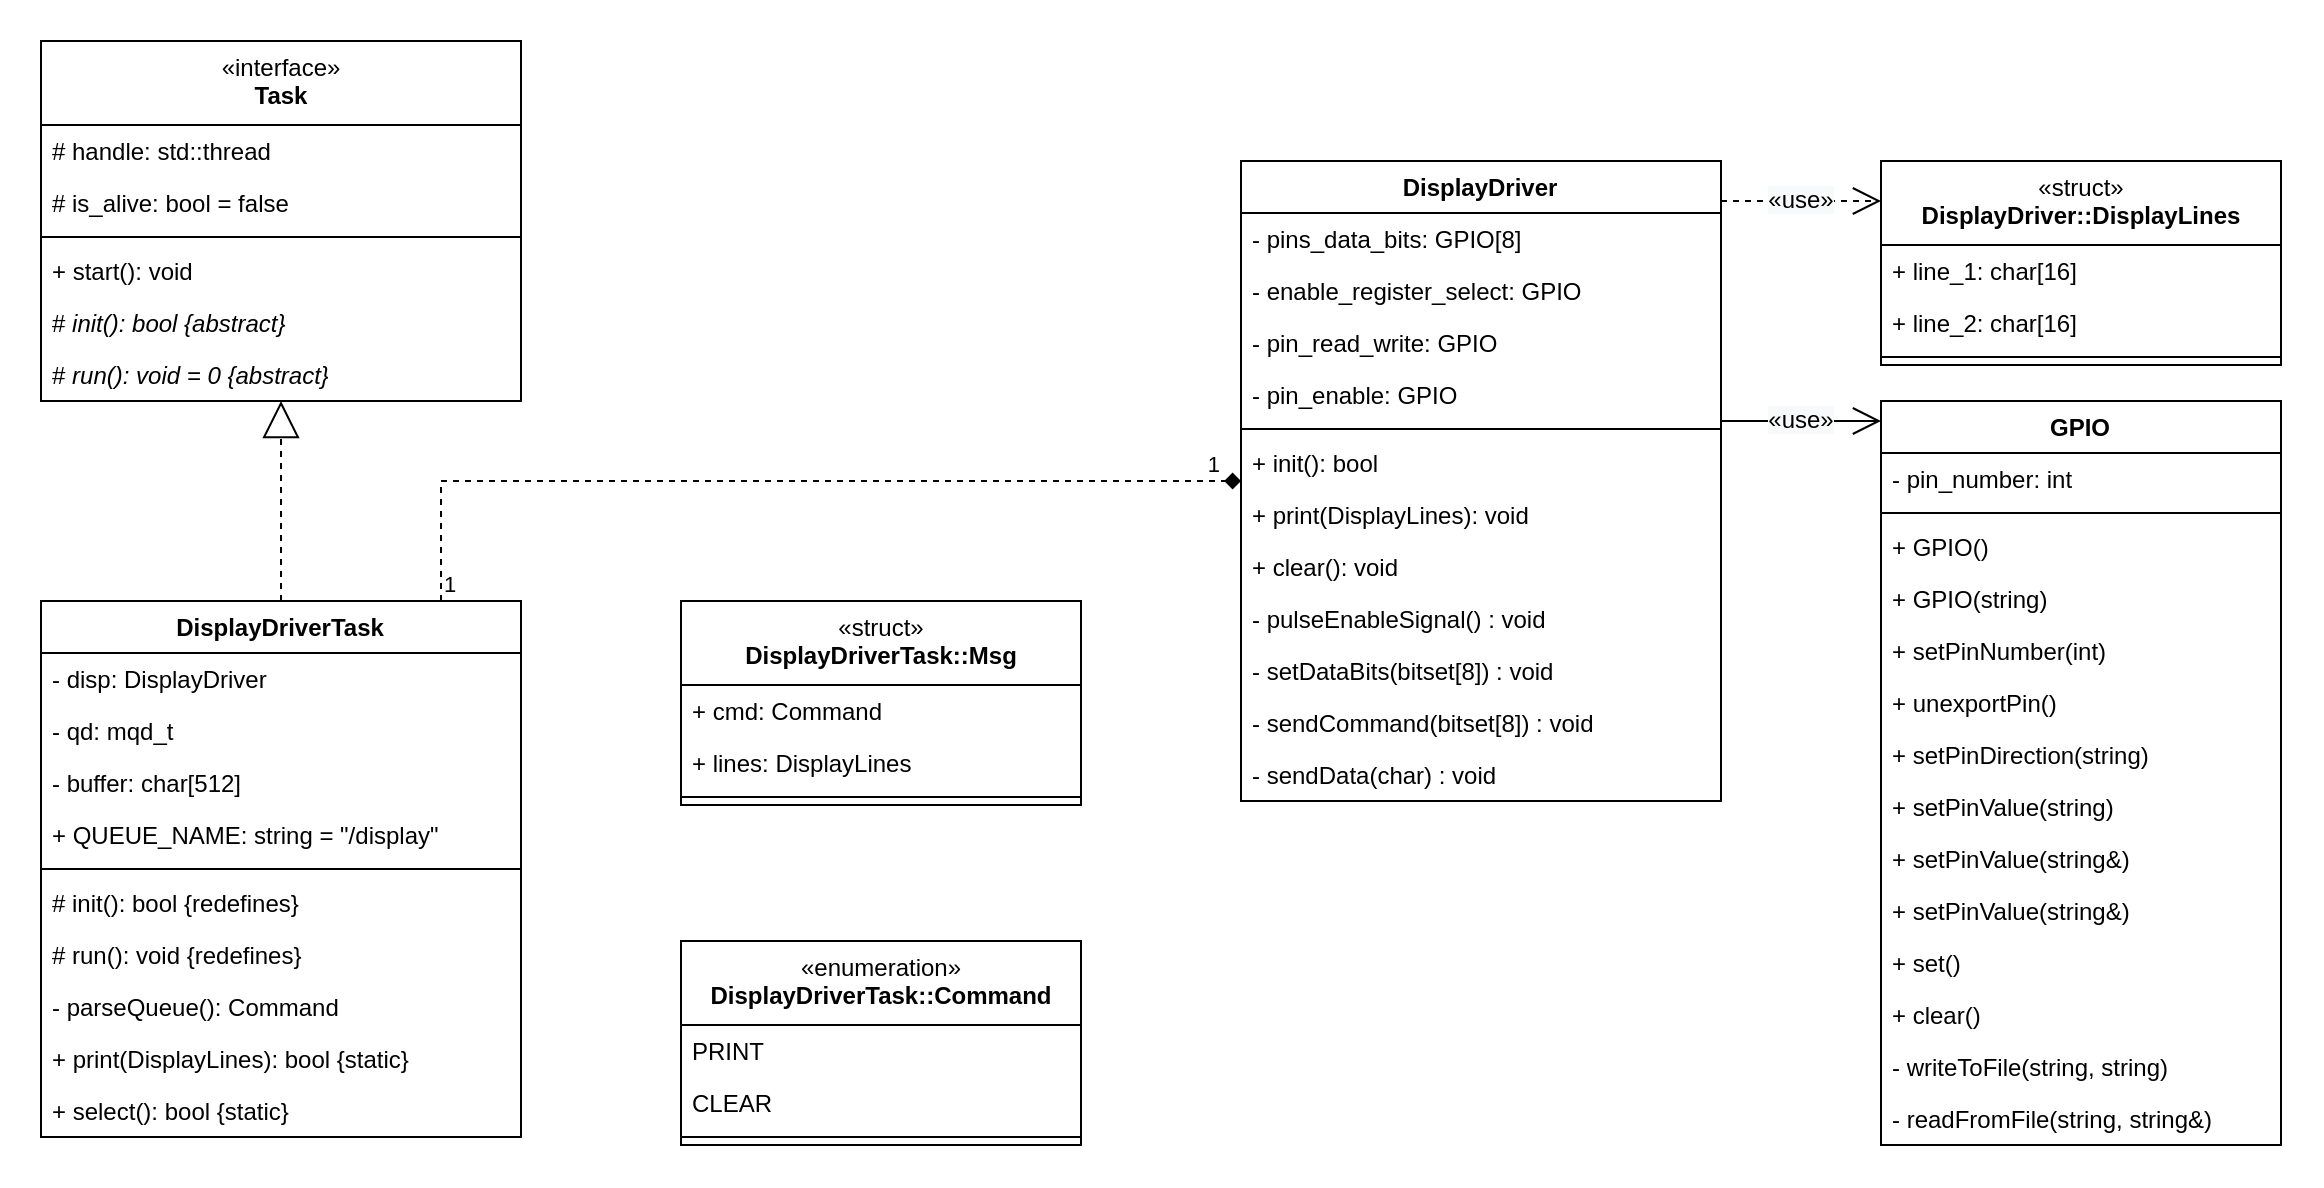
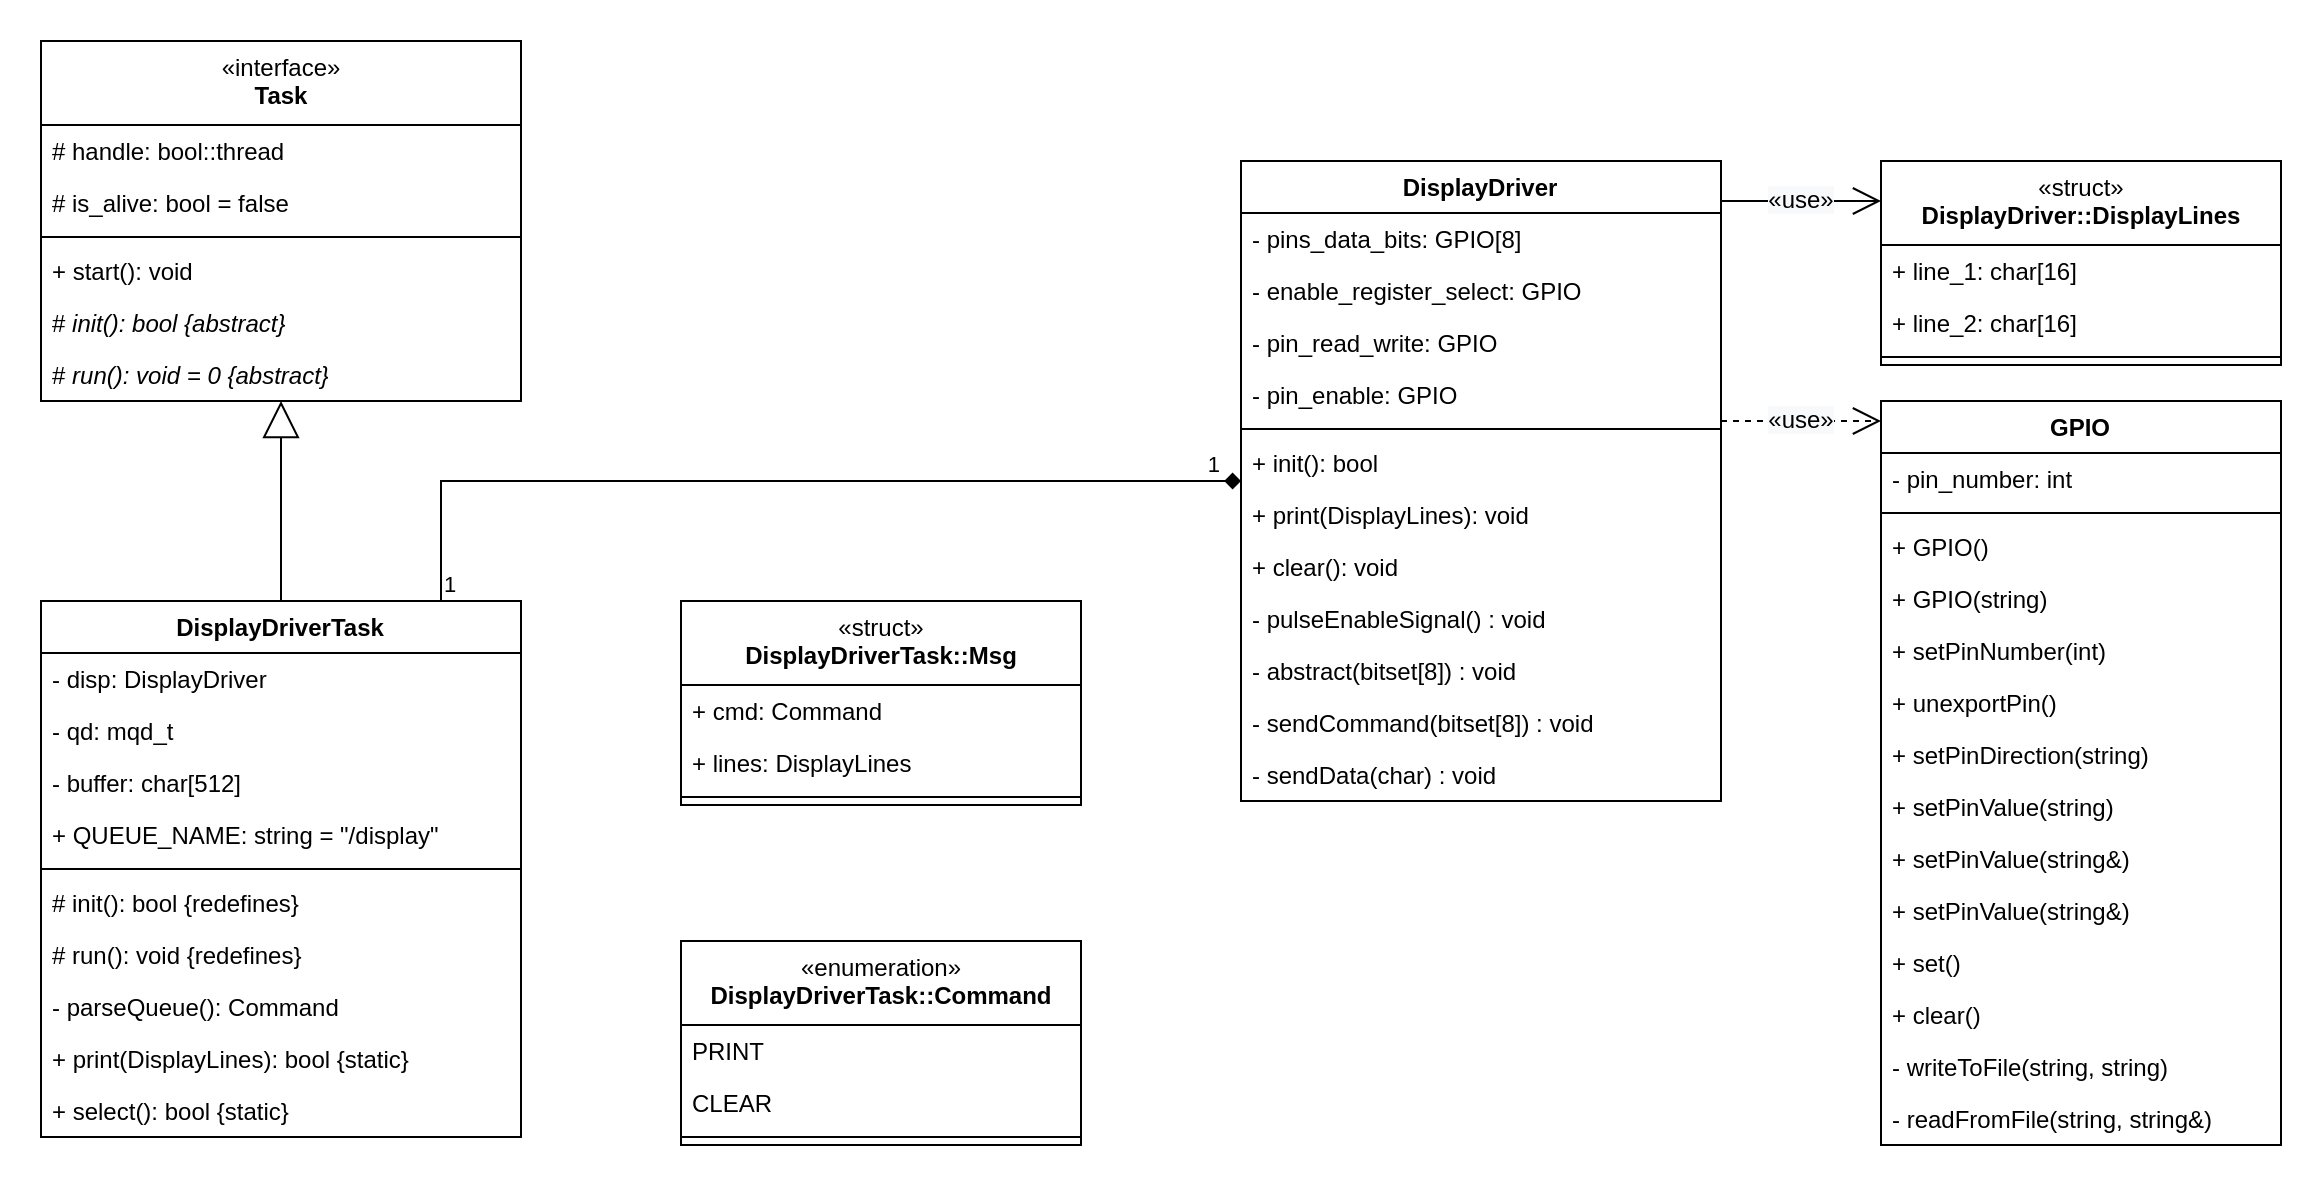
(174, 152) -> (178, 152)
(1746, 201) -> (1746, 201)
(1746, 421) -> (1746, 421)
(773, 481) -> (773, 481)
(281, 517) -> (281, 517)
(1438, 672) -> (1421, 672)
